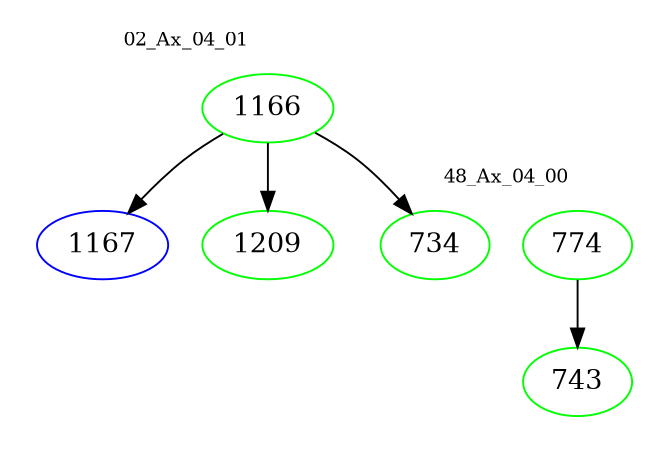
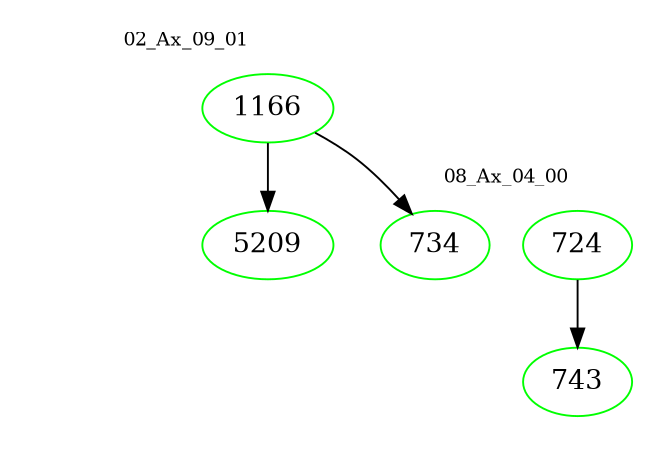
(186, 41) -> (186, 41)
(506, 178) -> (506, 178)
(103, 245) -> none
(268, 245) -> (268, 245)
(578, 245) -> (578, 245)
